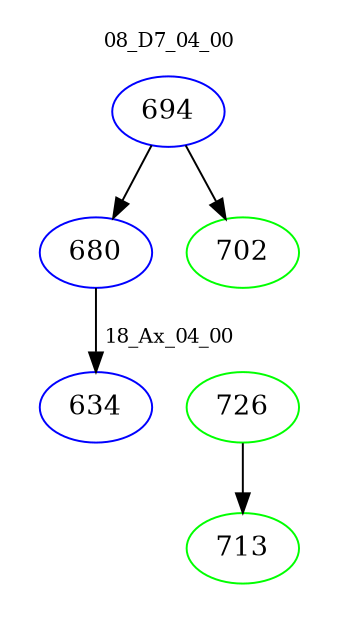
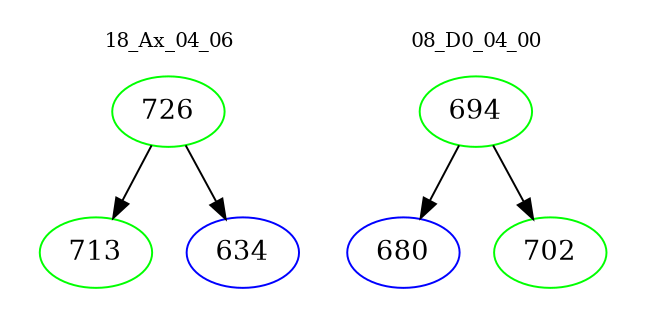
(169, 42) -> (477, 42)
(168, 112) -> (476, 112)
(96, 331) -> (201, 173)
(169, 338) -> (169, 42)
